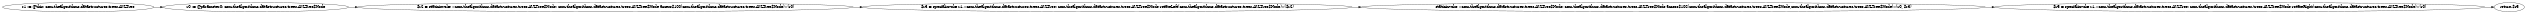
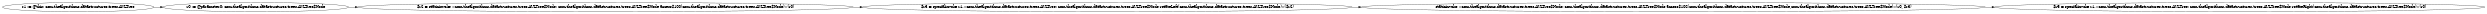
(2509, 7) -> none
